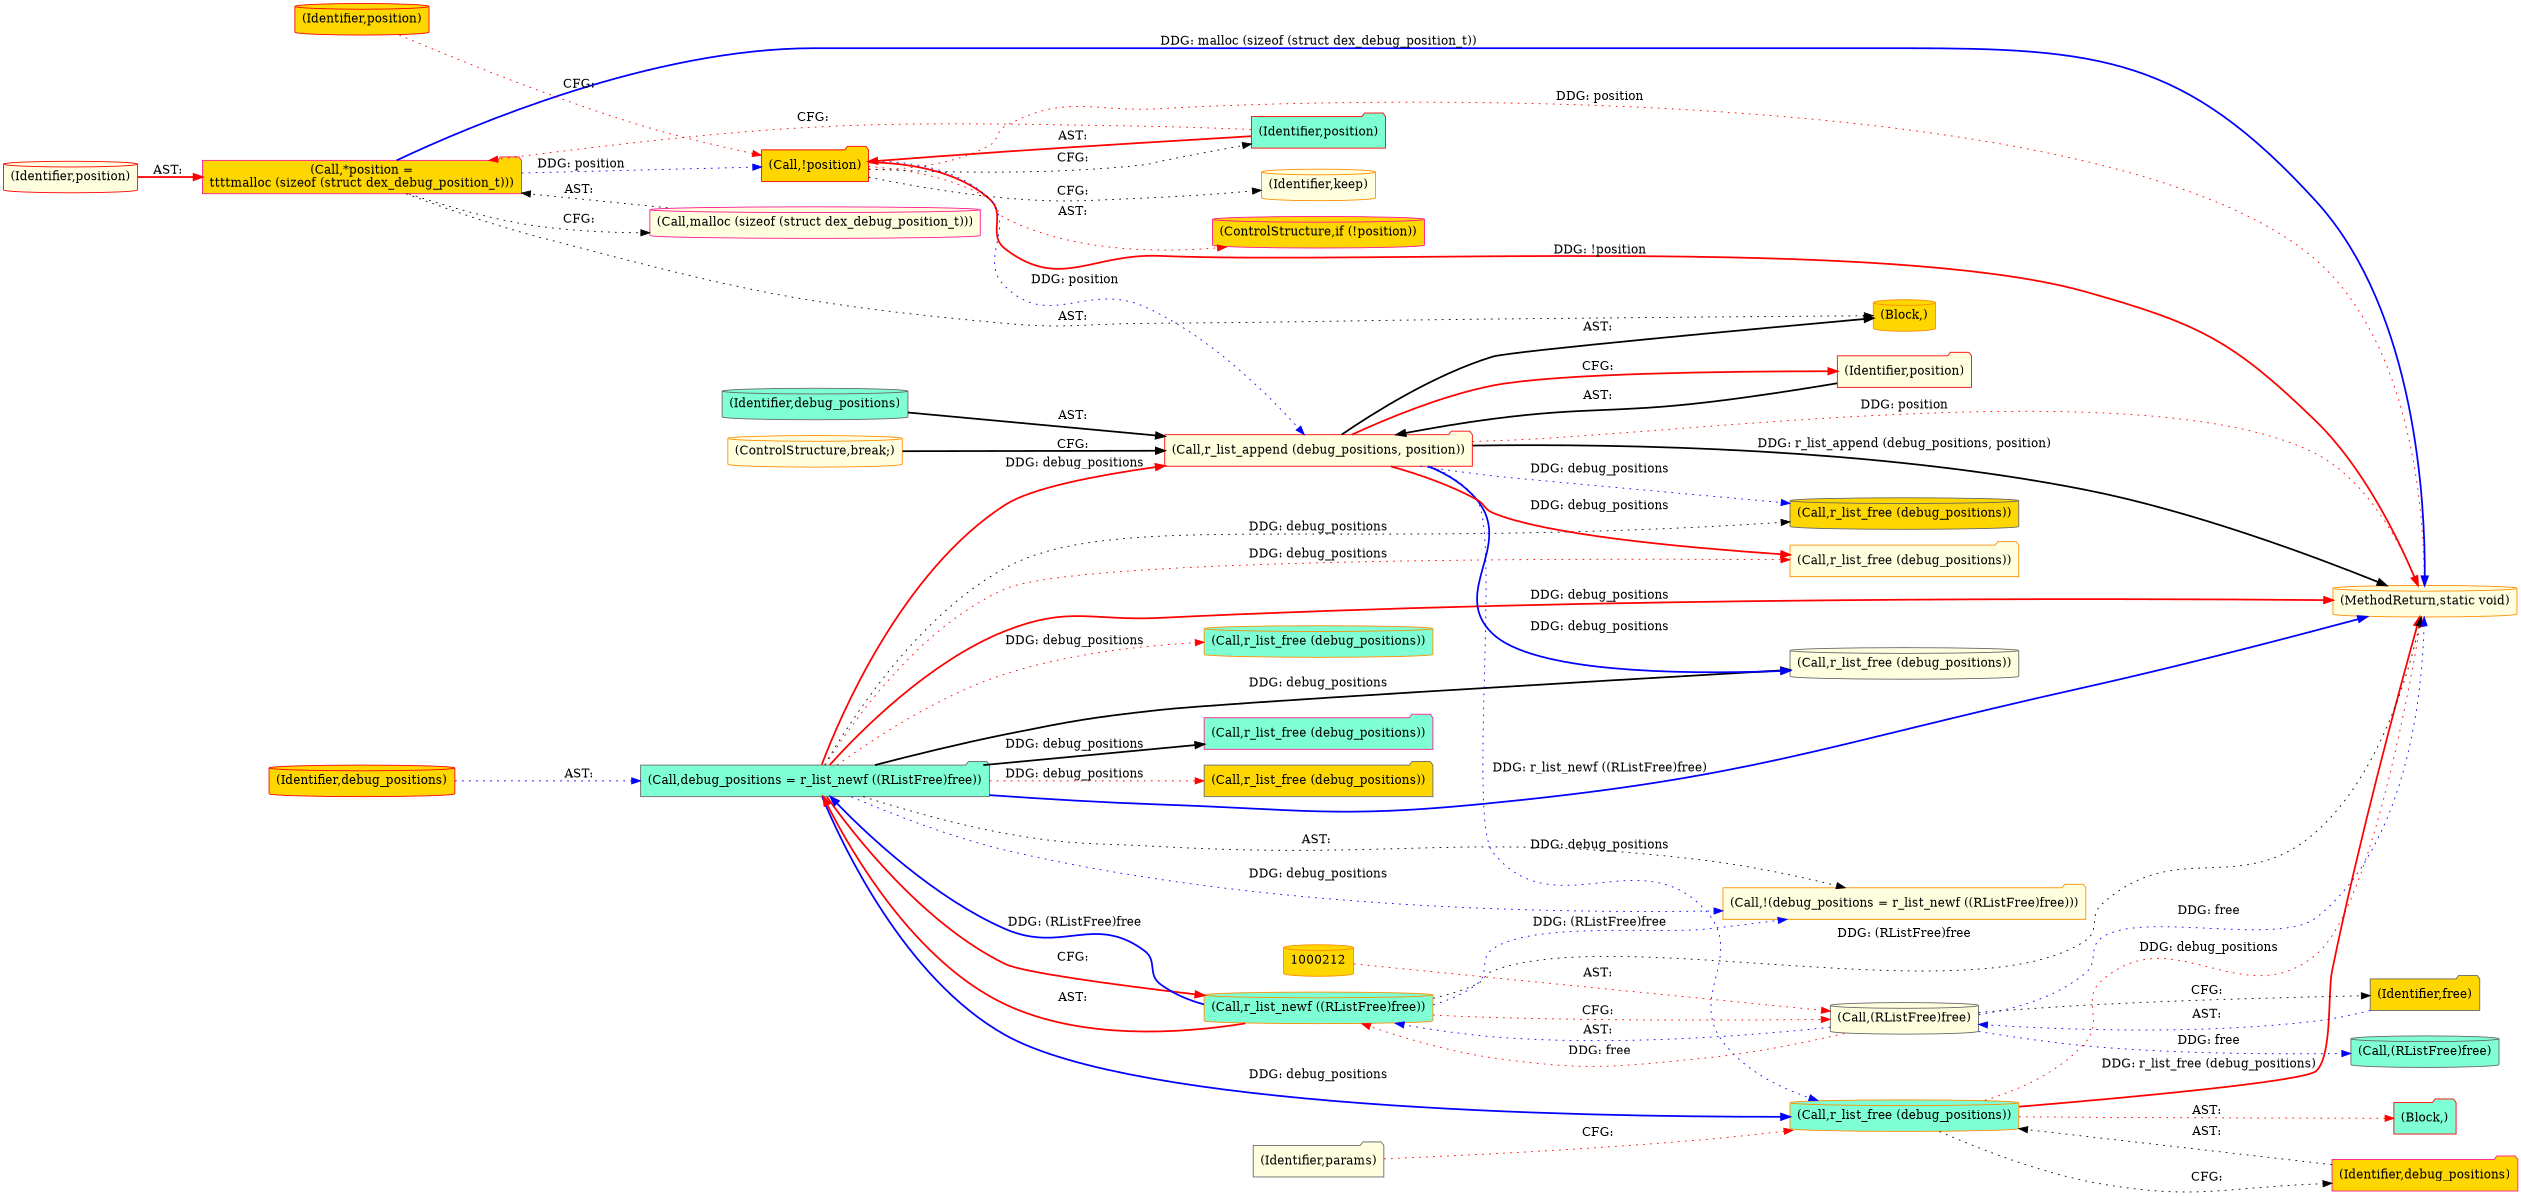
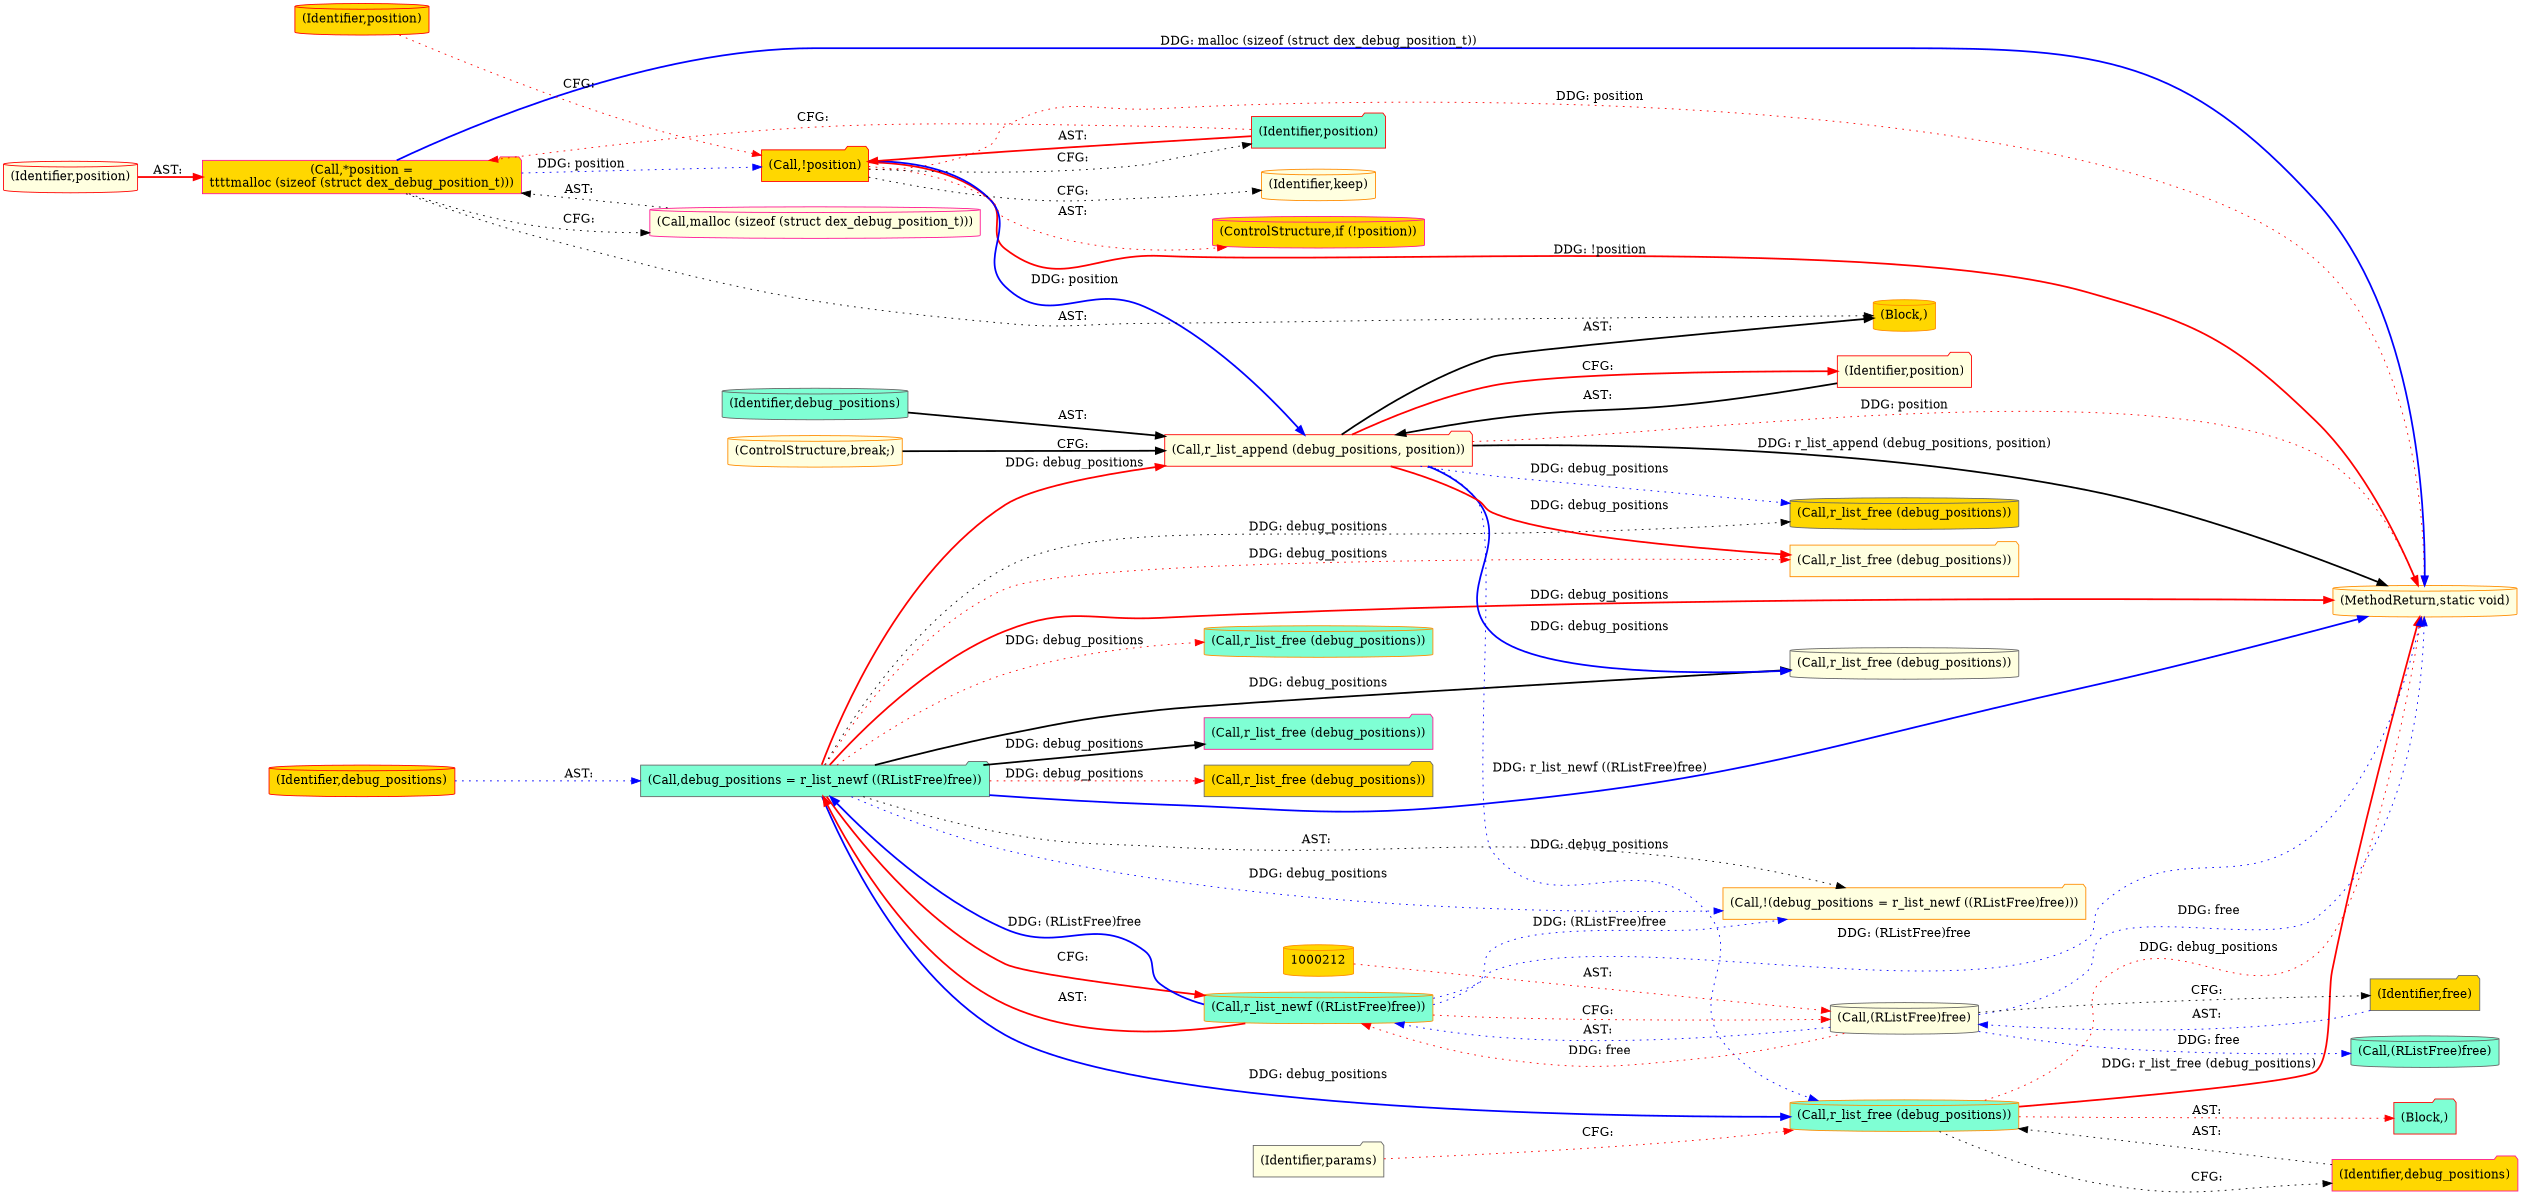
(1060, 305) -> (1060, 305)
(2010, 964) -> (2010, 964)
